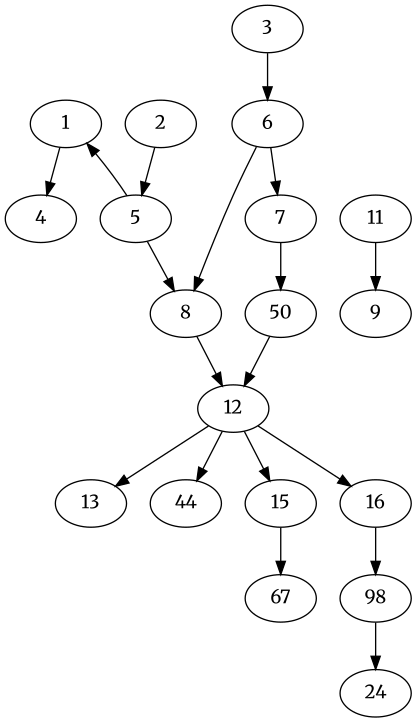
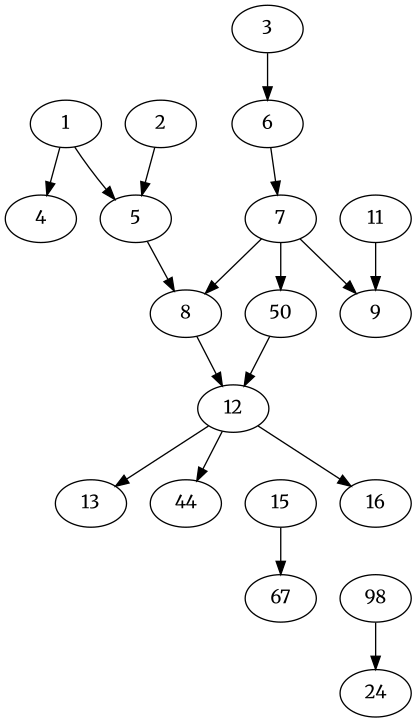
(112, 174) -> (90, 169)
(226, 212) -> (238, 262)
none -> (323, 262)
(254, 450) -> none
(376, 544) -> none
